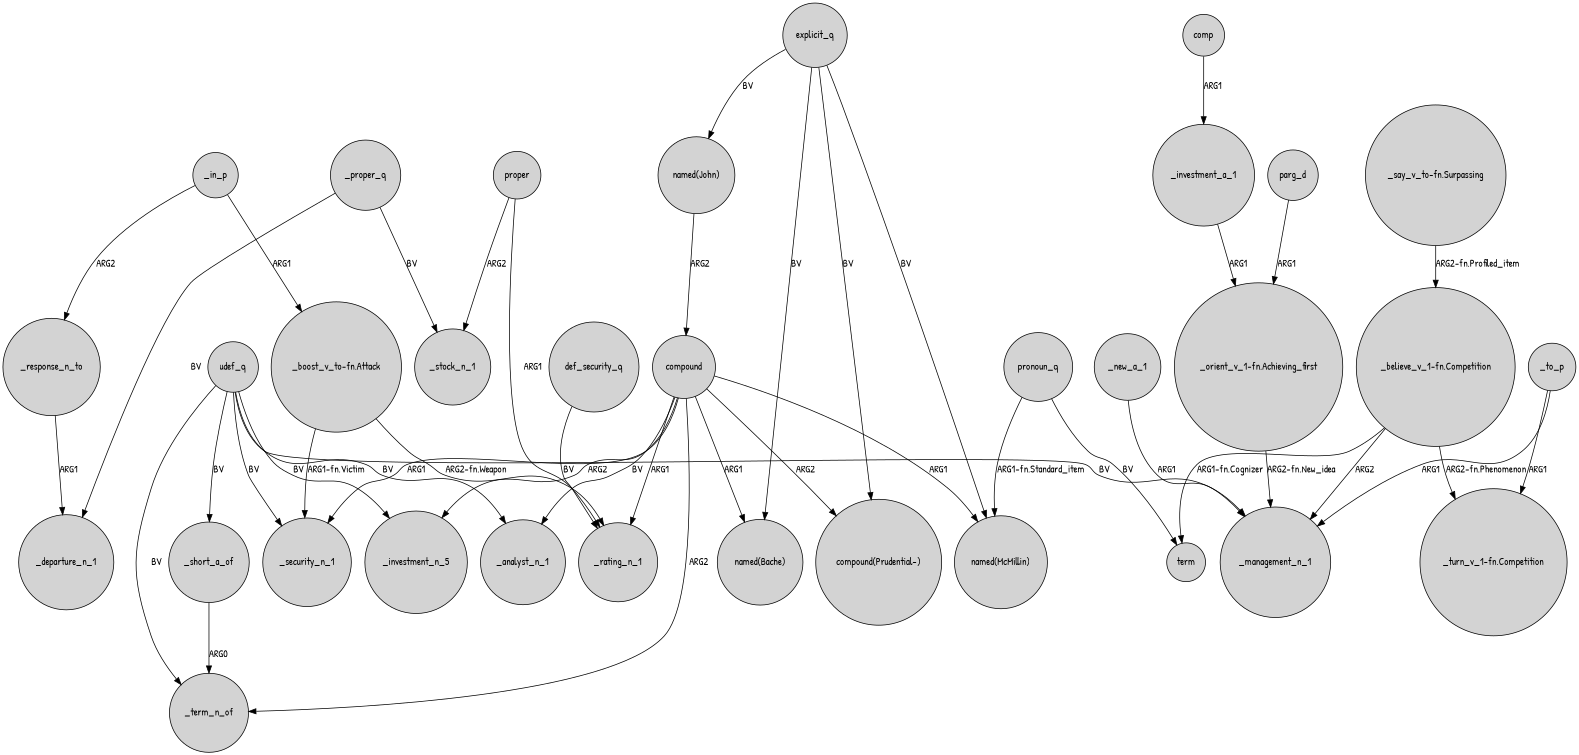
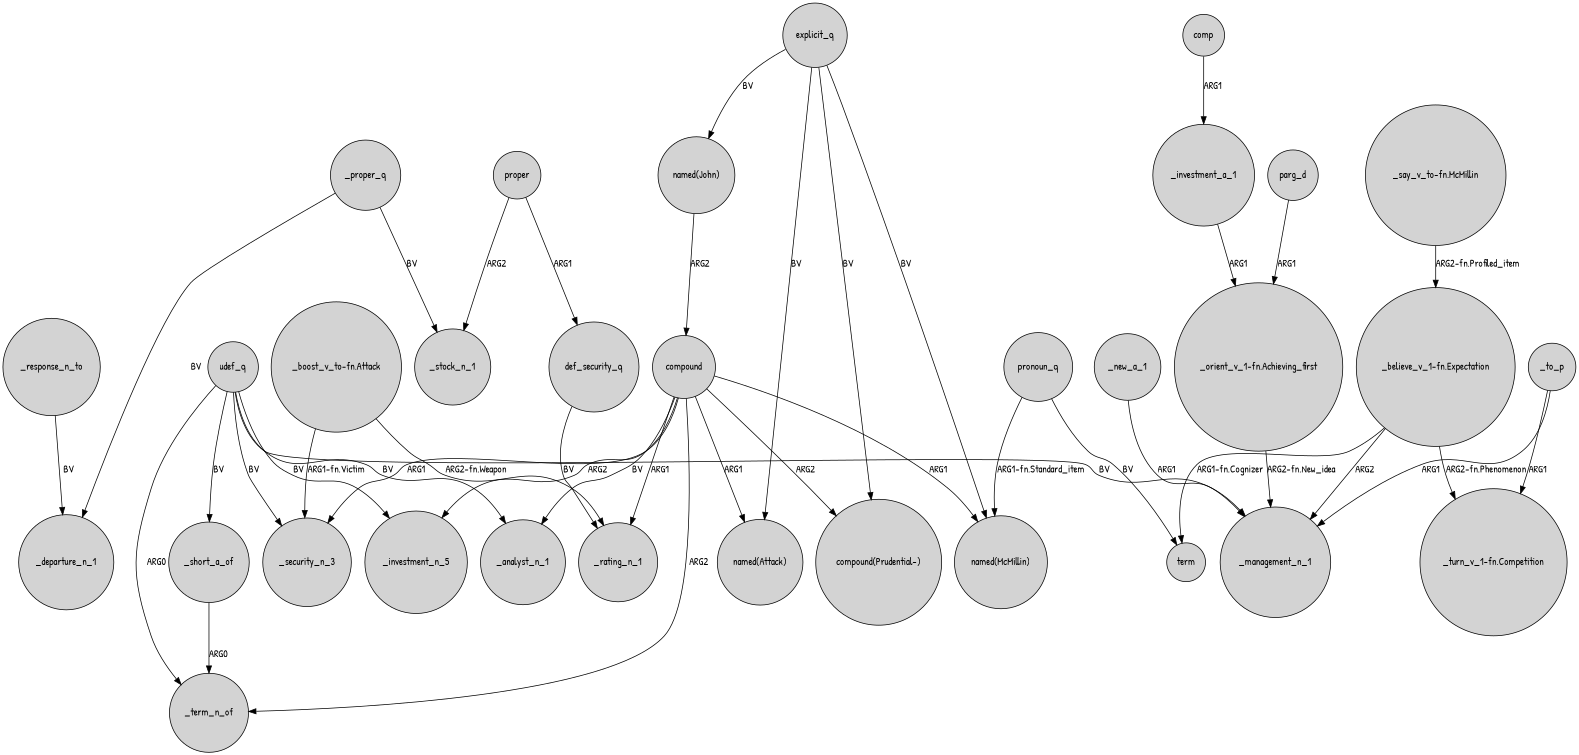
(216, 175) -> none
(1436, 175) -> (1436, 175)
(1436, 367) -> (1436, 367)
(511, 377) -> (550, 258)
(69, 470) -> (69, 470)
(157, 562) -> (157, 562)
(307, 562) -> (307, 562)
(760, 562) -> (760, 562)
